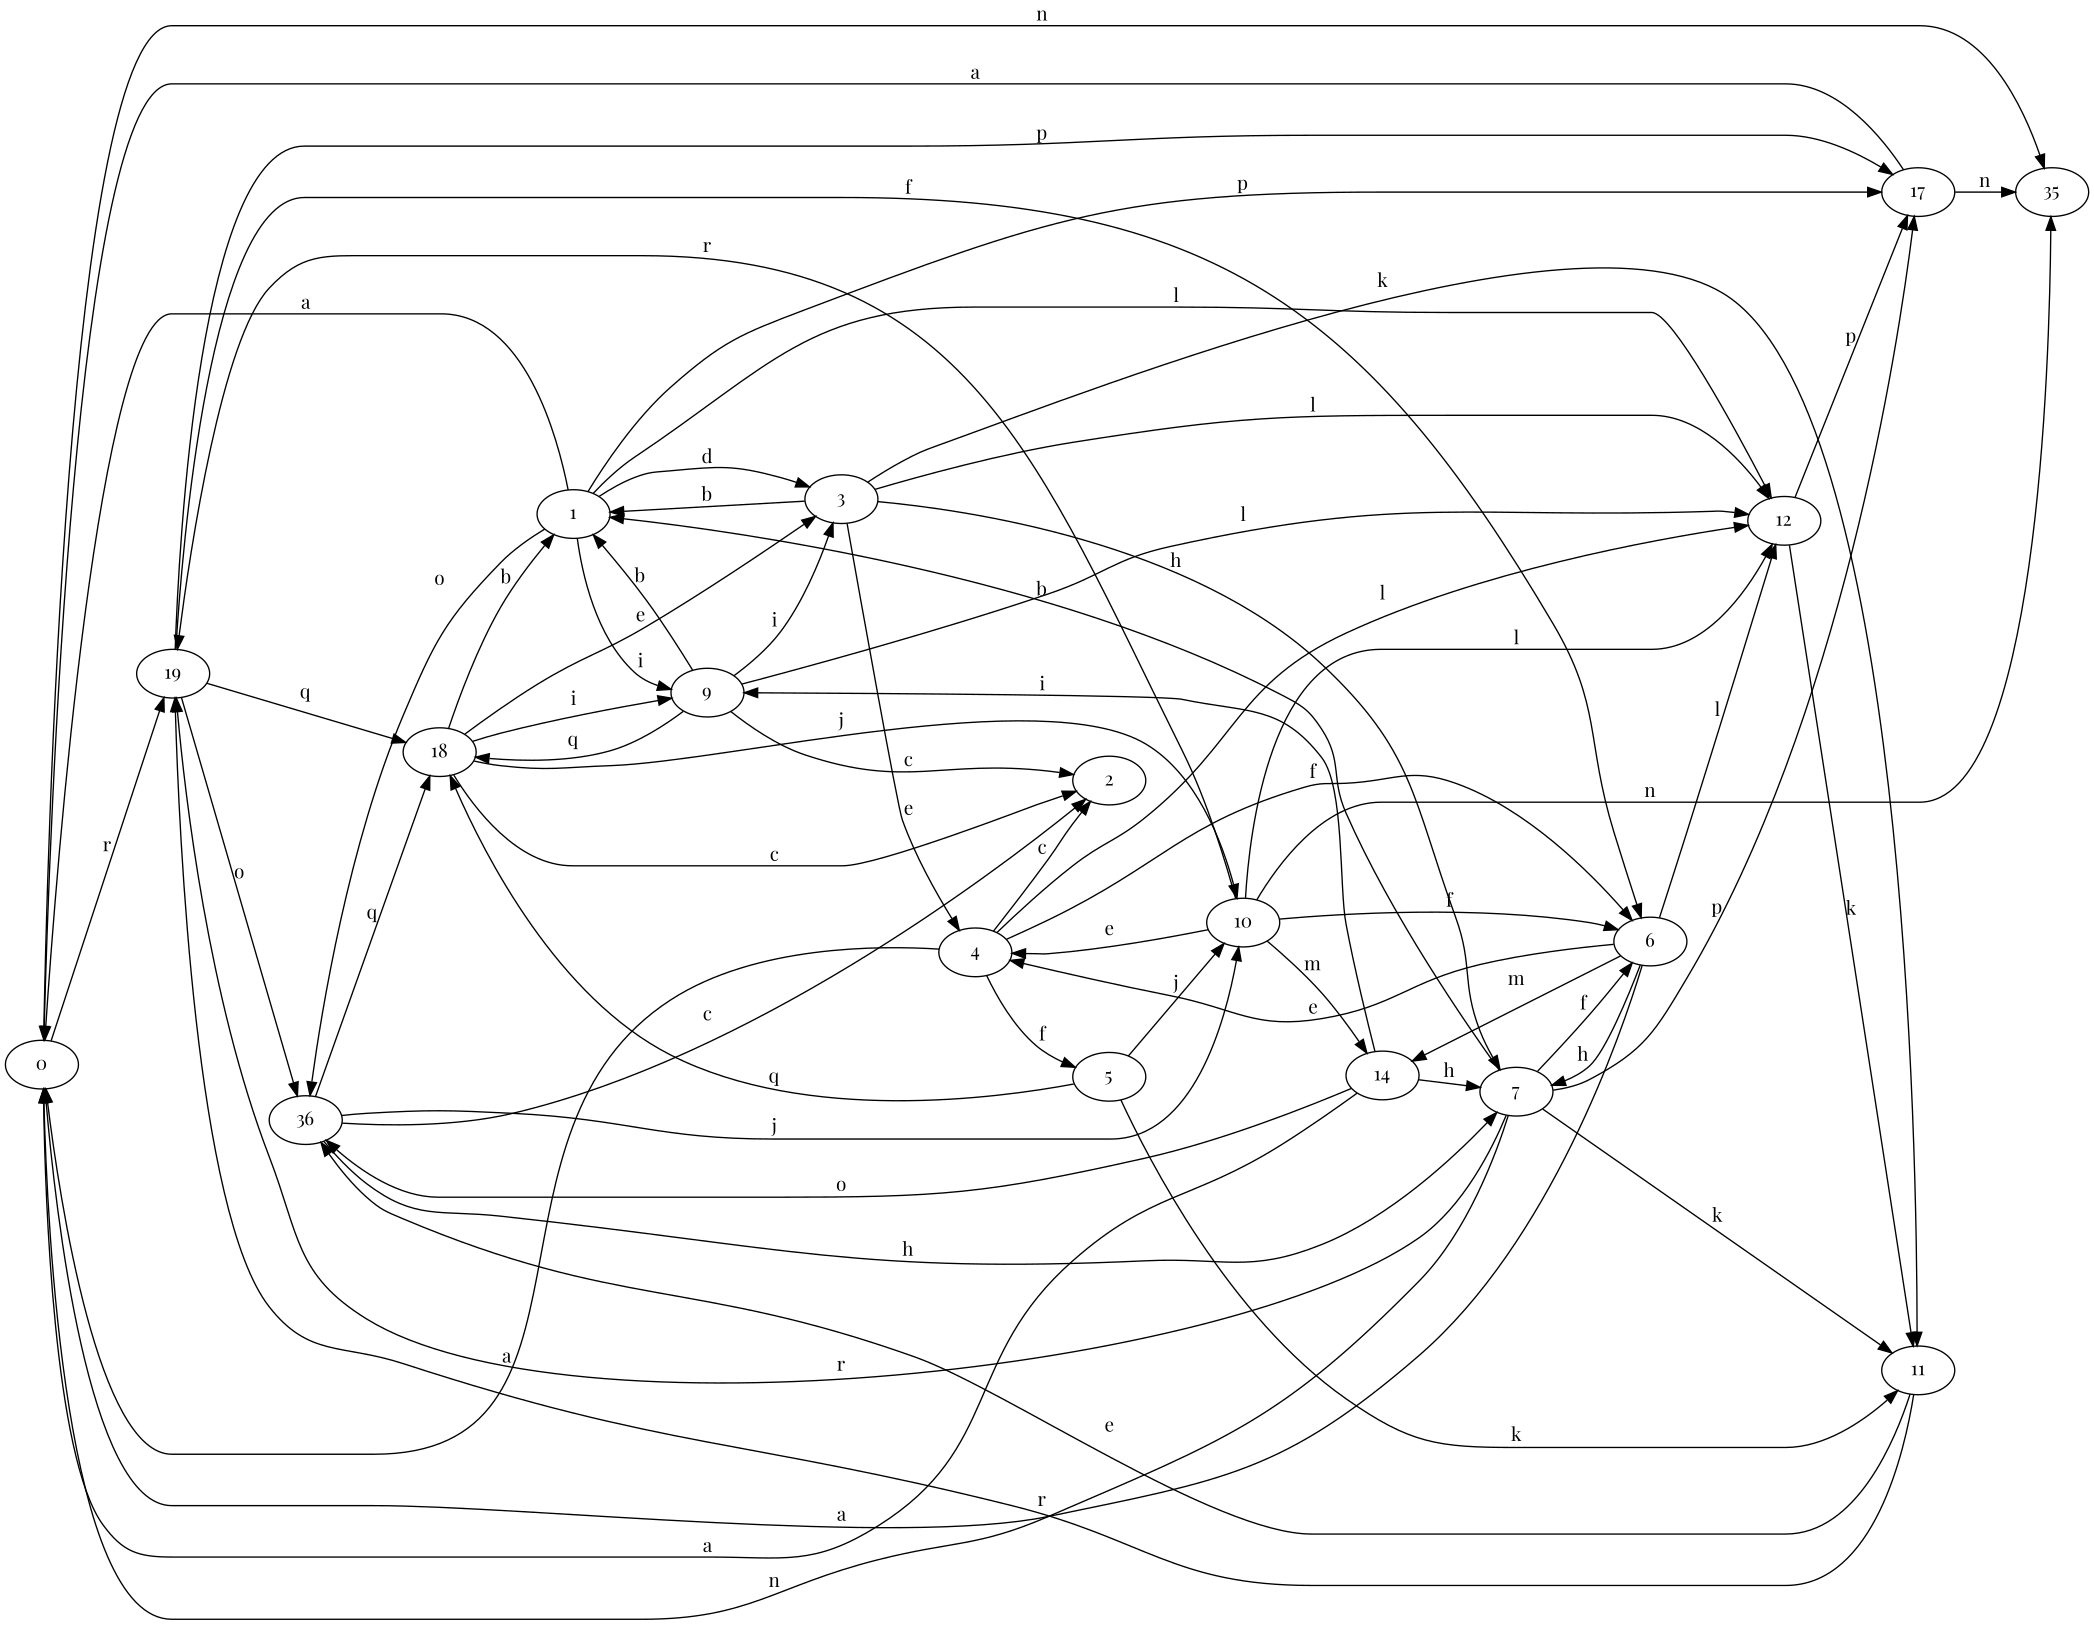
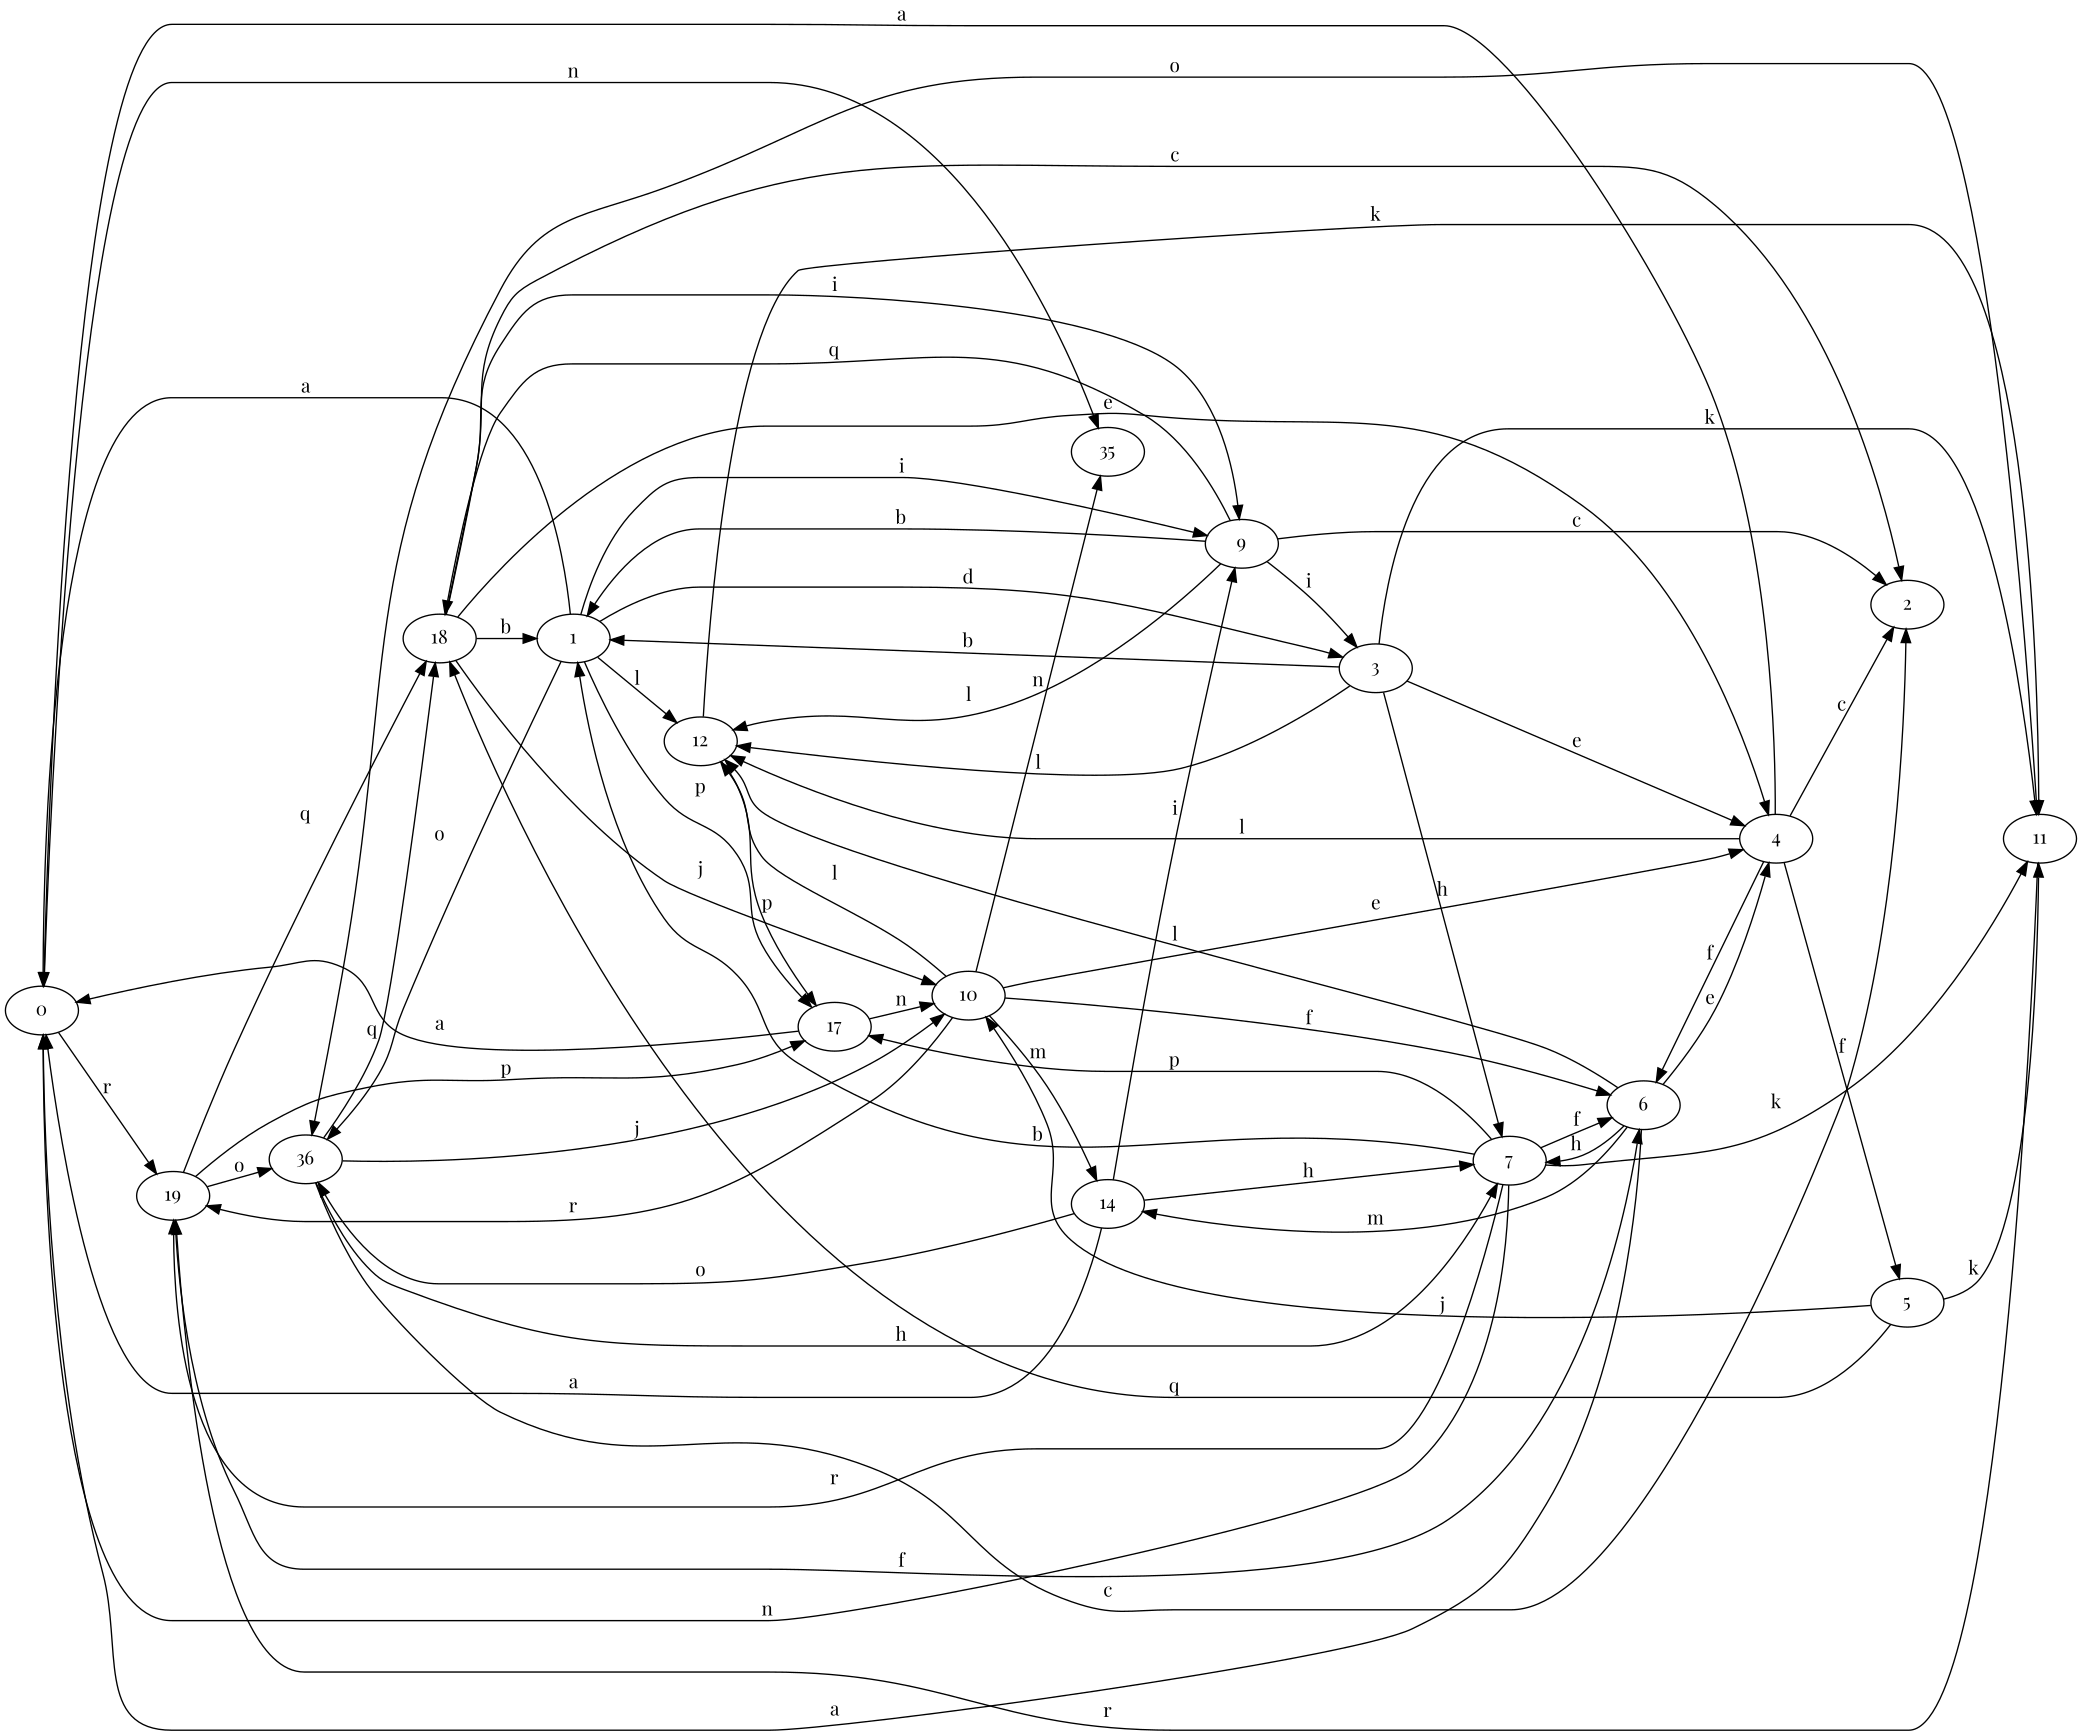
(1978, 192) -> (895, 1013)
(636, 632) -> (1173, 417)
(1109, 1427) -> (1175, 67)
